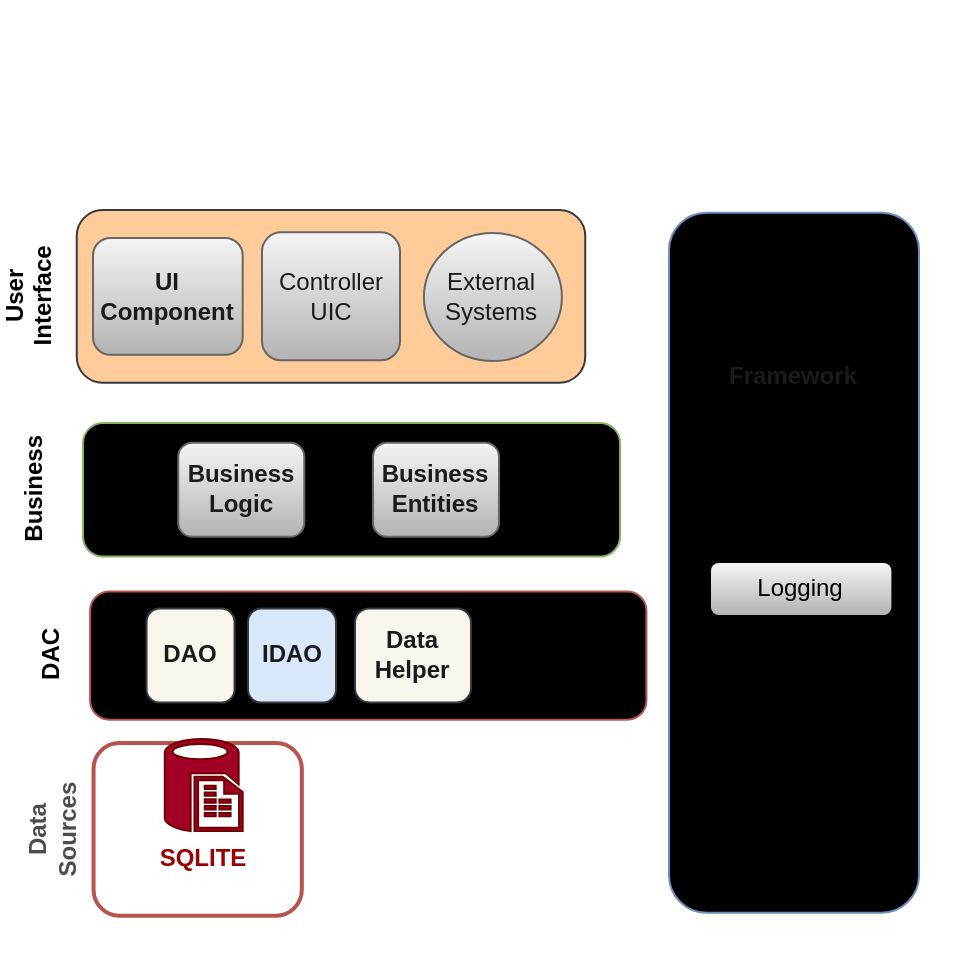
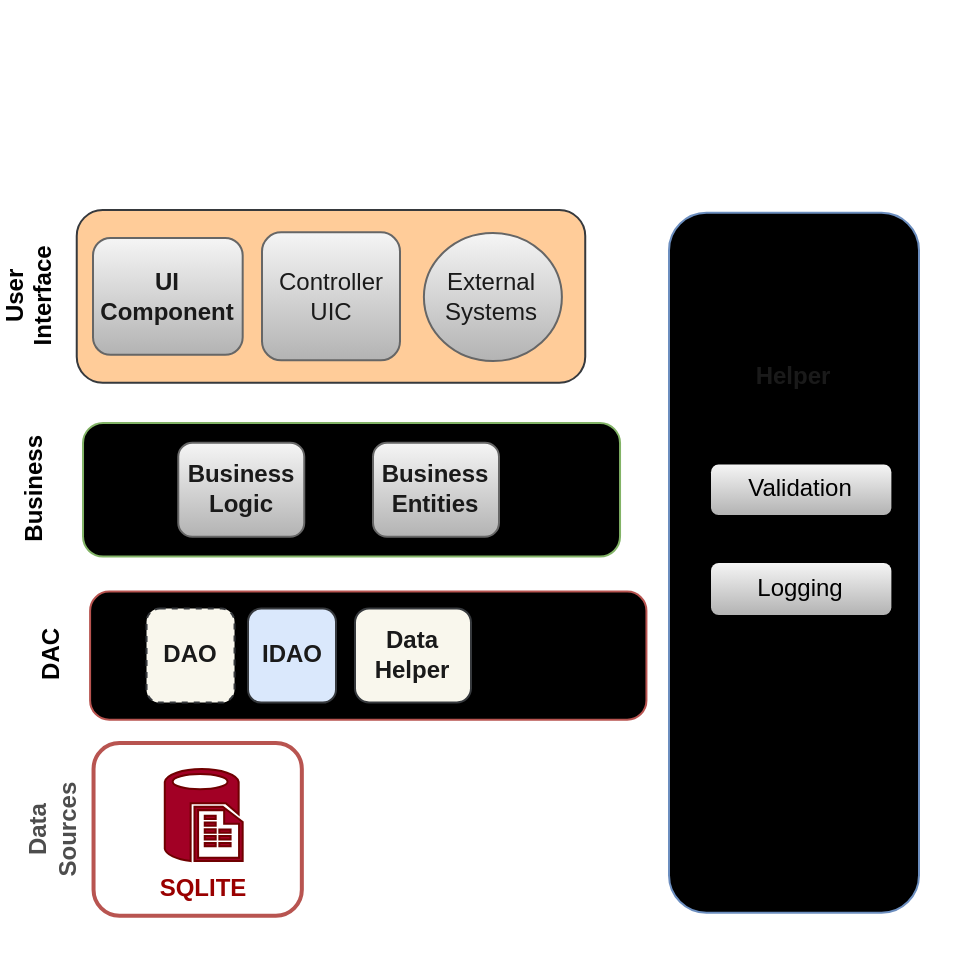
none -> (801, 490)
(794, 563) -> (794, 563)
(191, 656) -> (191, 656)
(204, 785) -> (204, 815)
